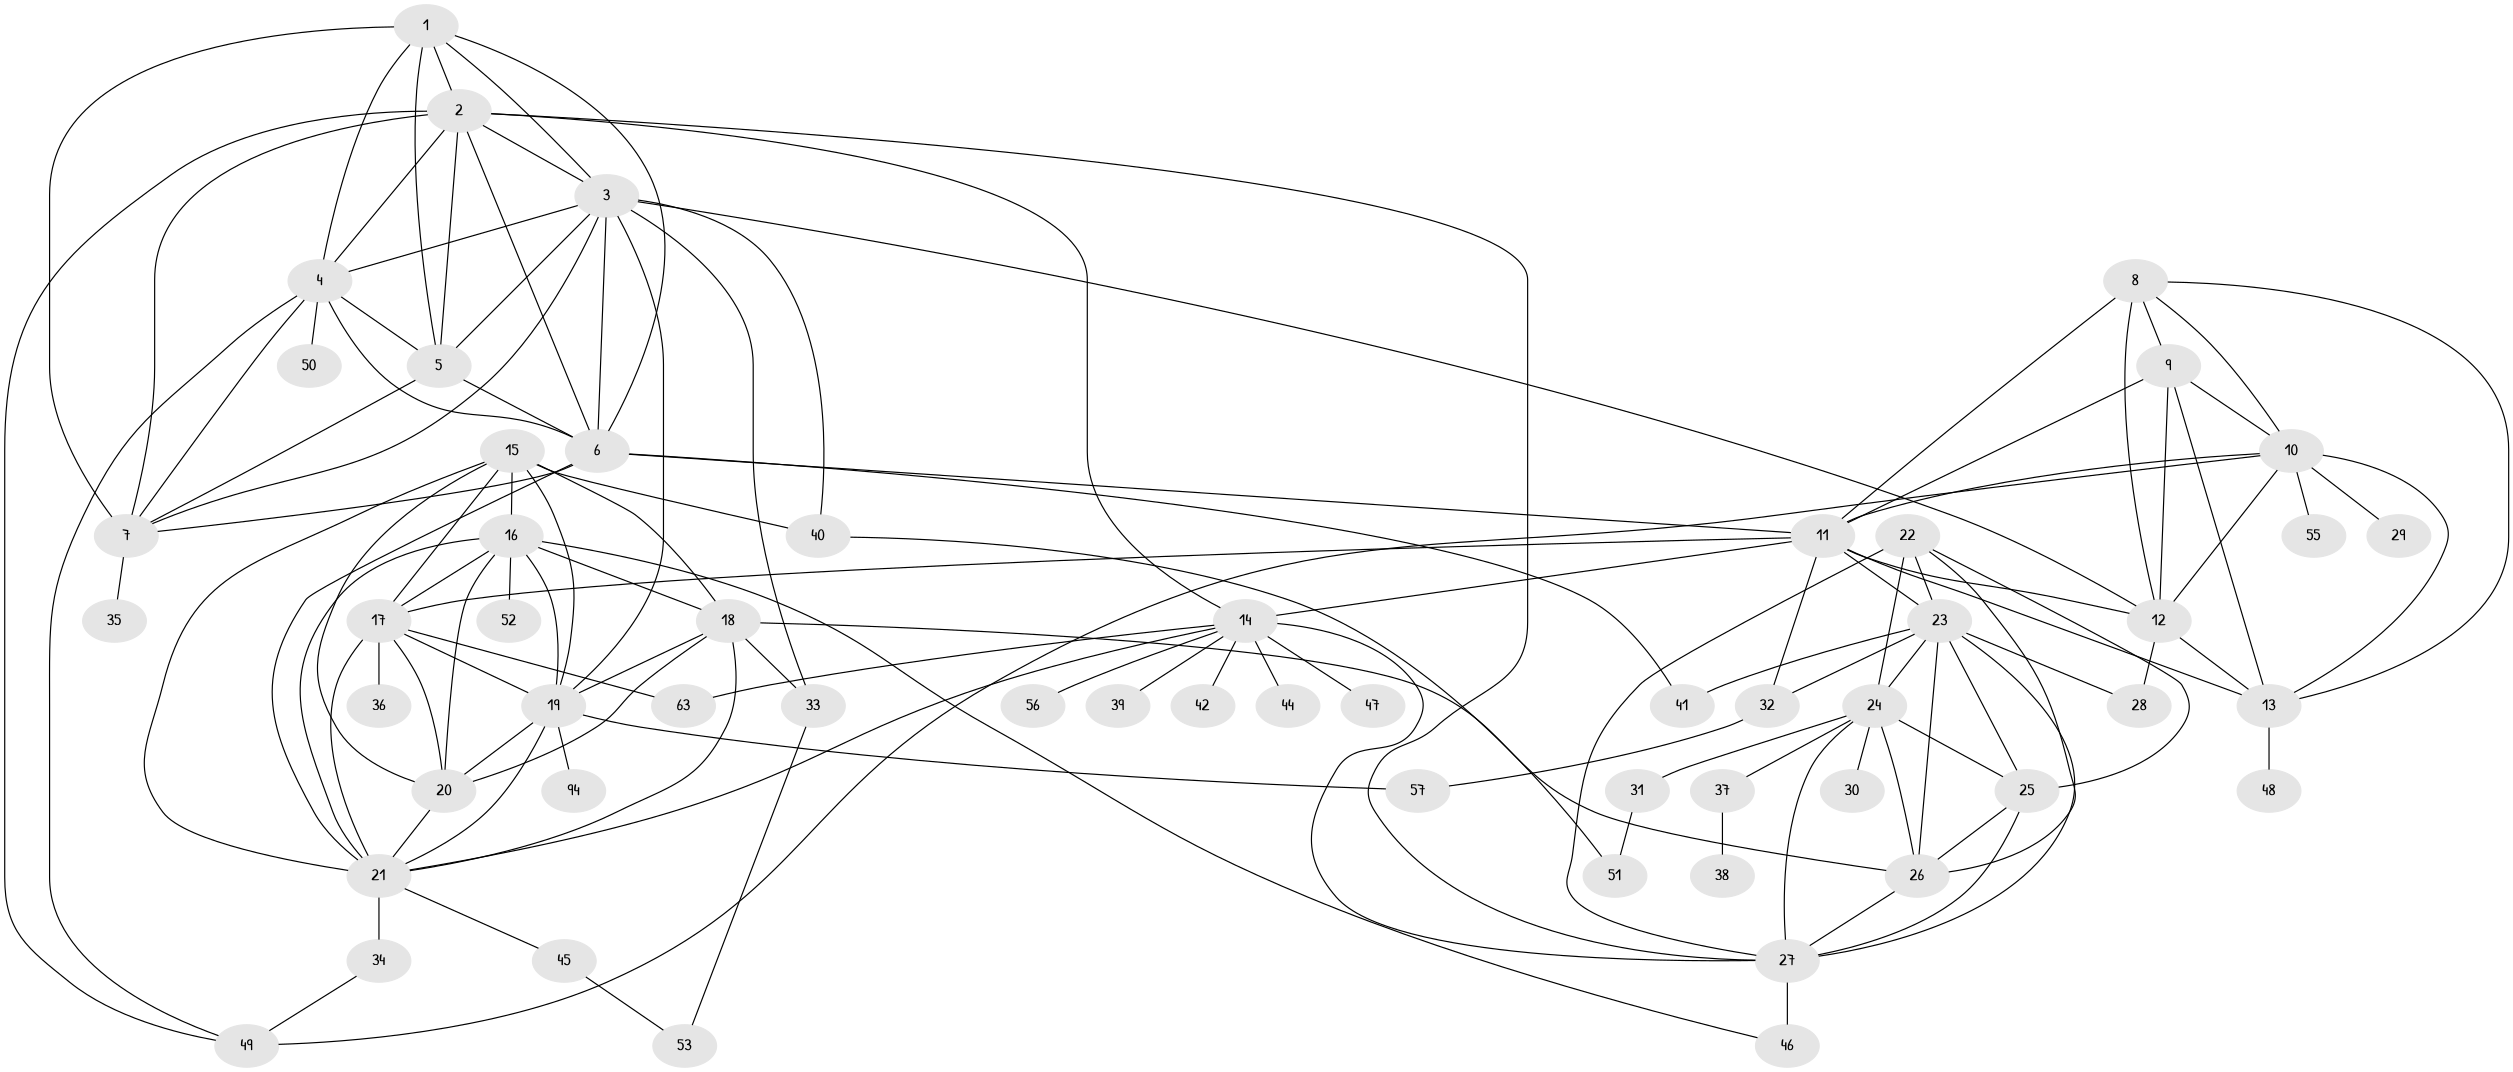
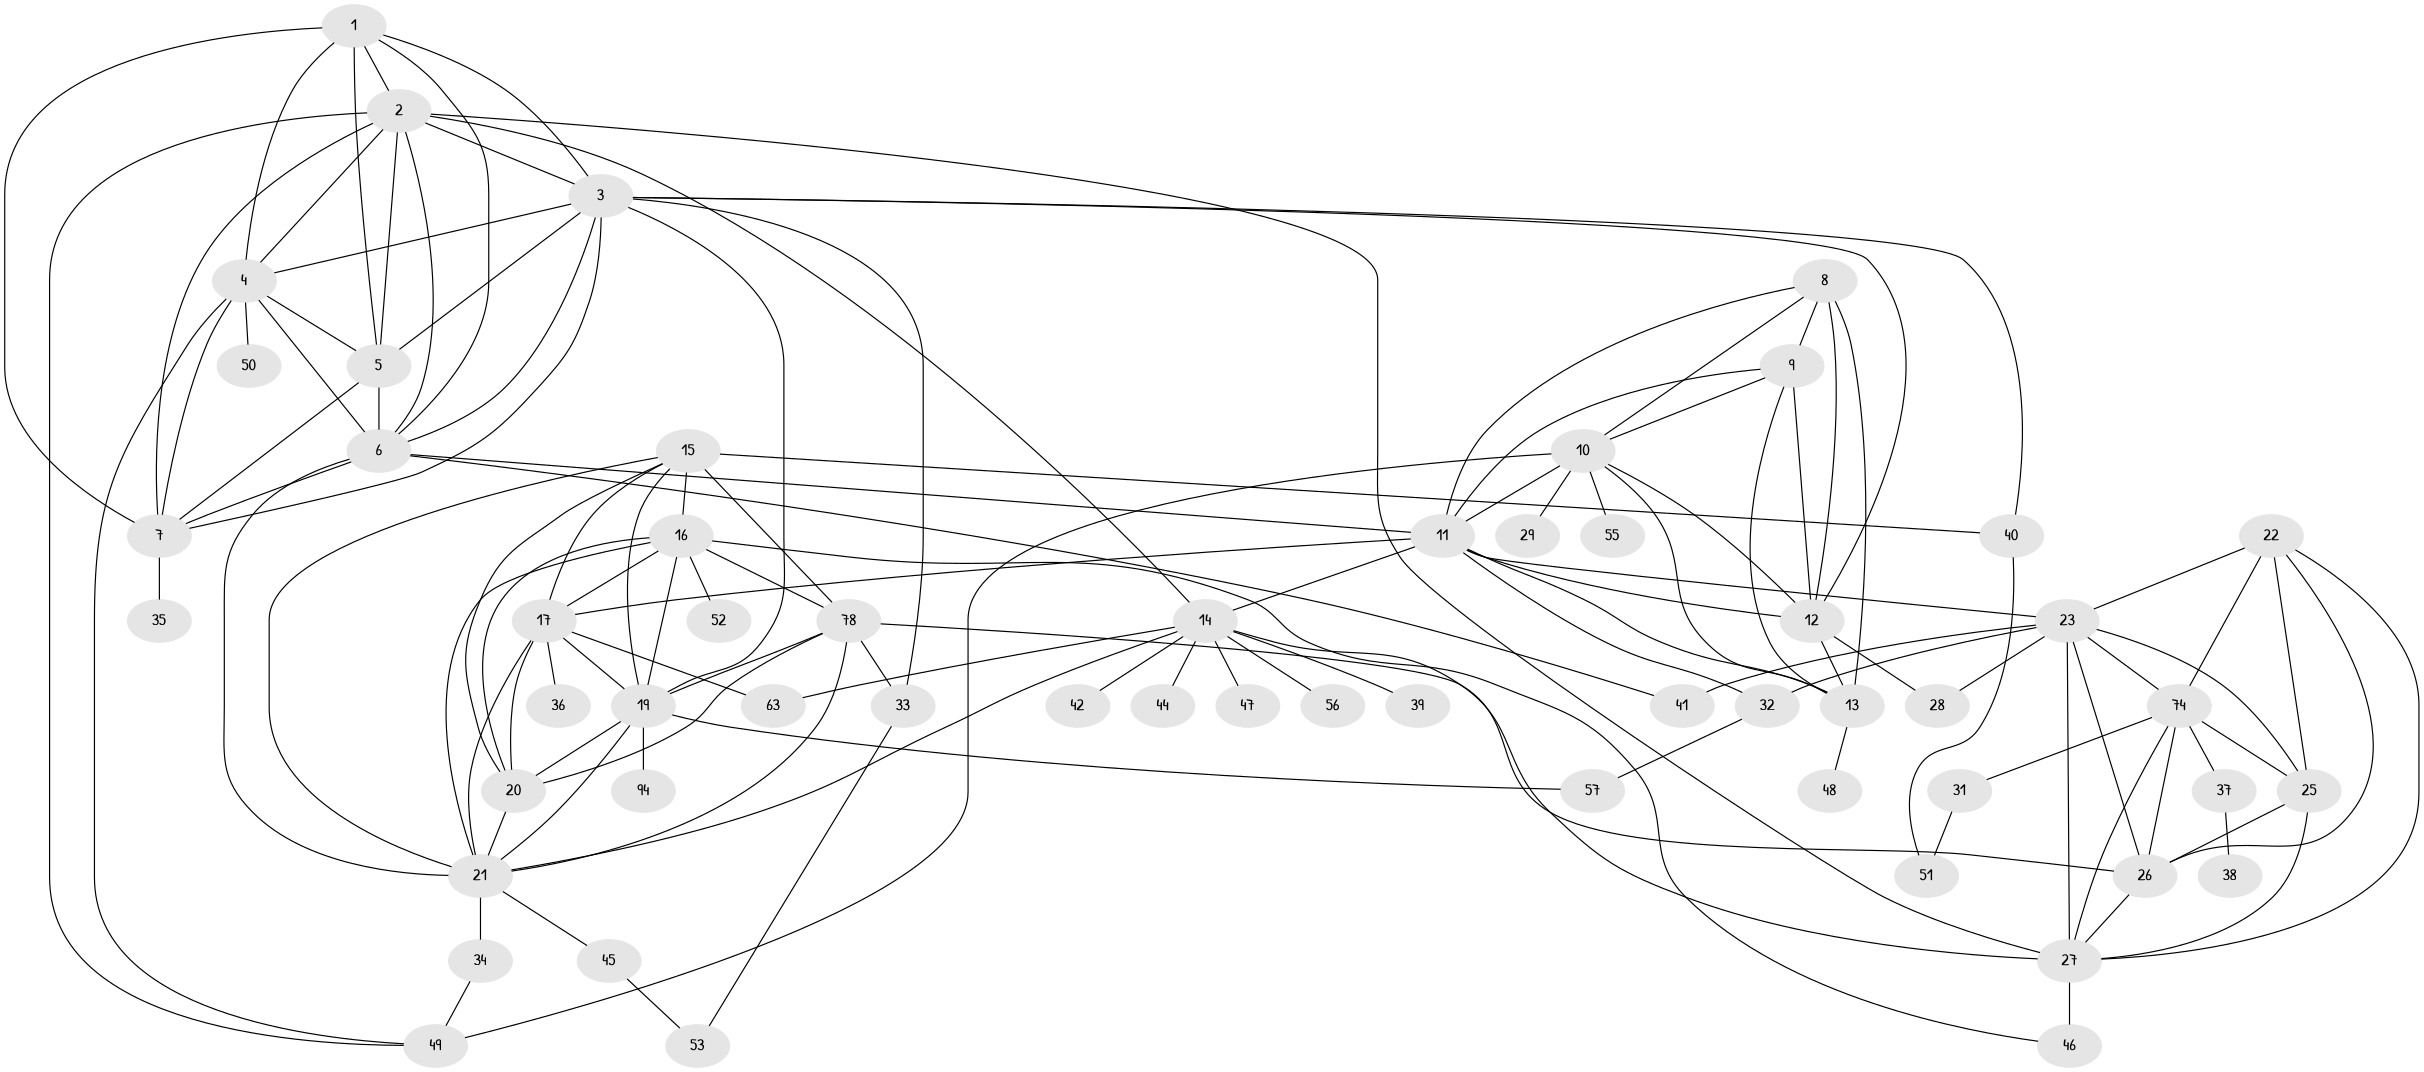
(728, 621) -> (849, 621)
(1875, 706) -> (2179, 706)
(1852, 791) -> none
